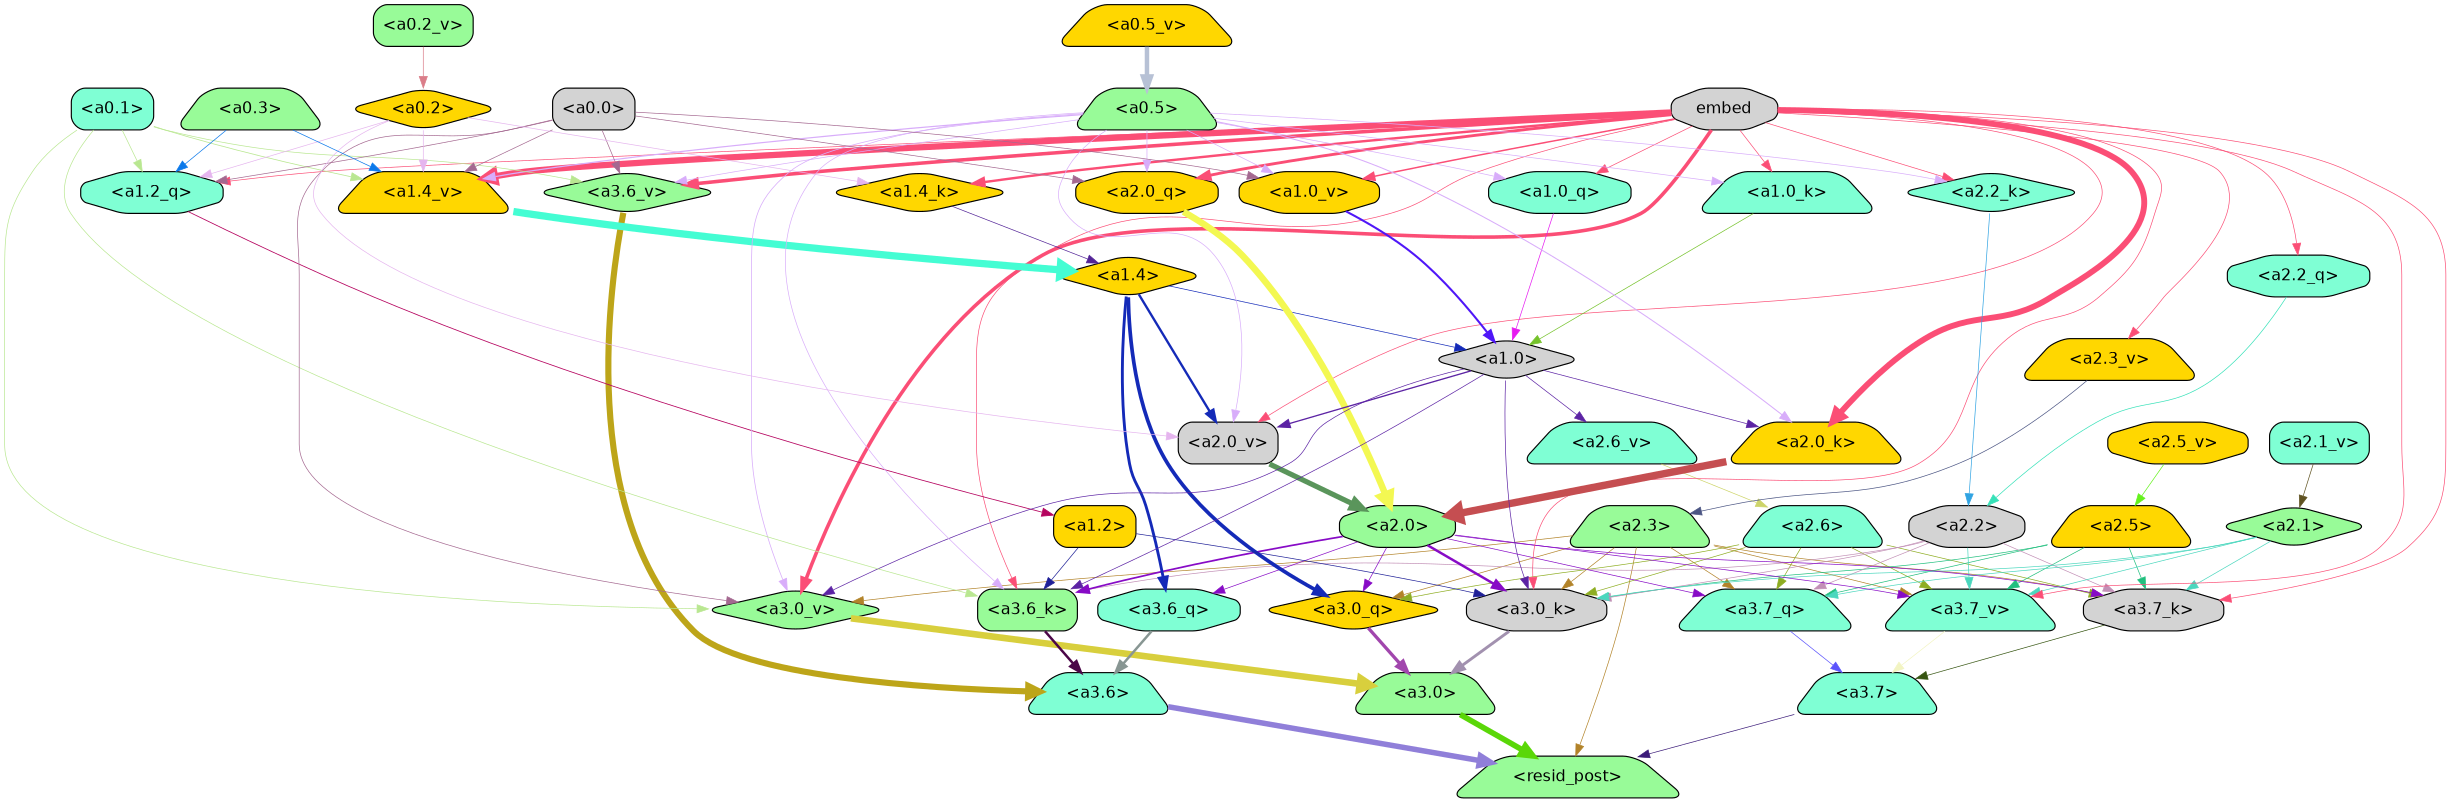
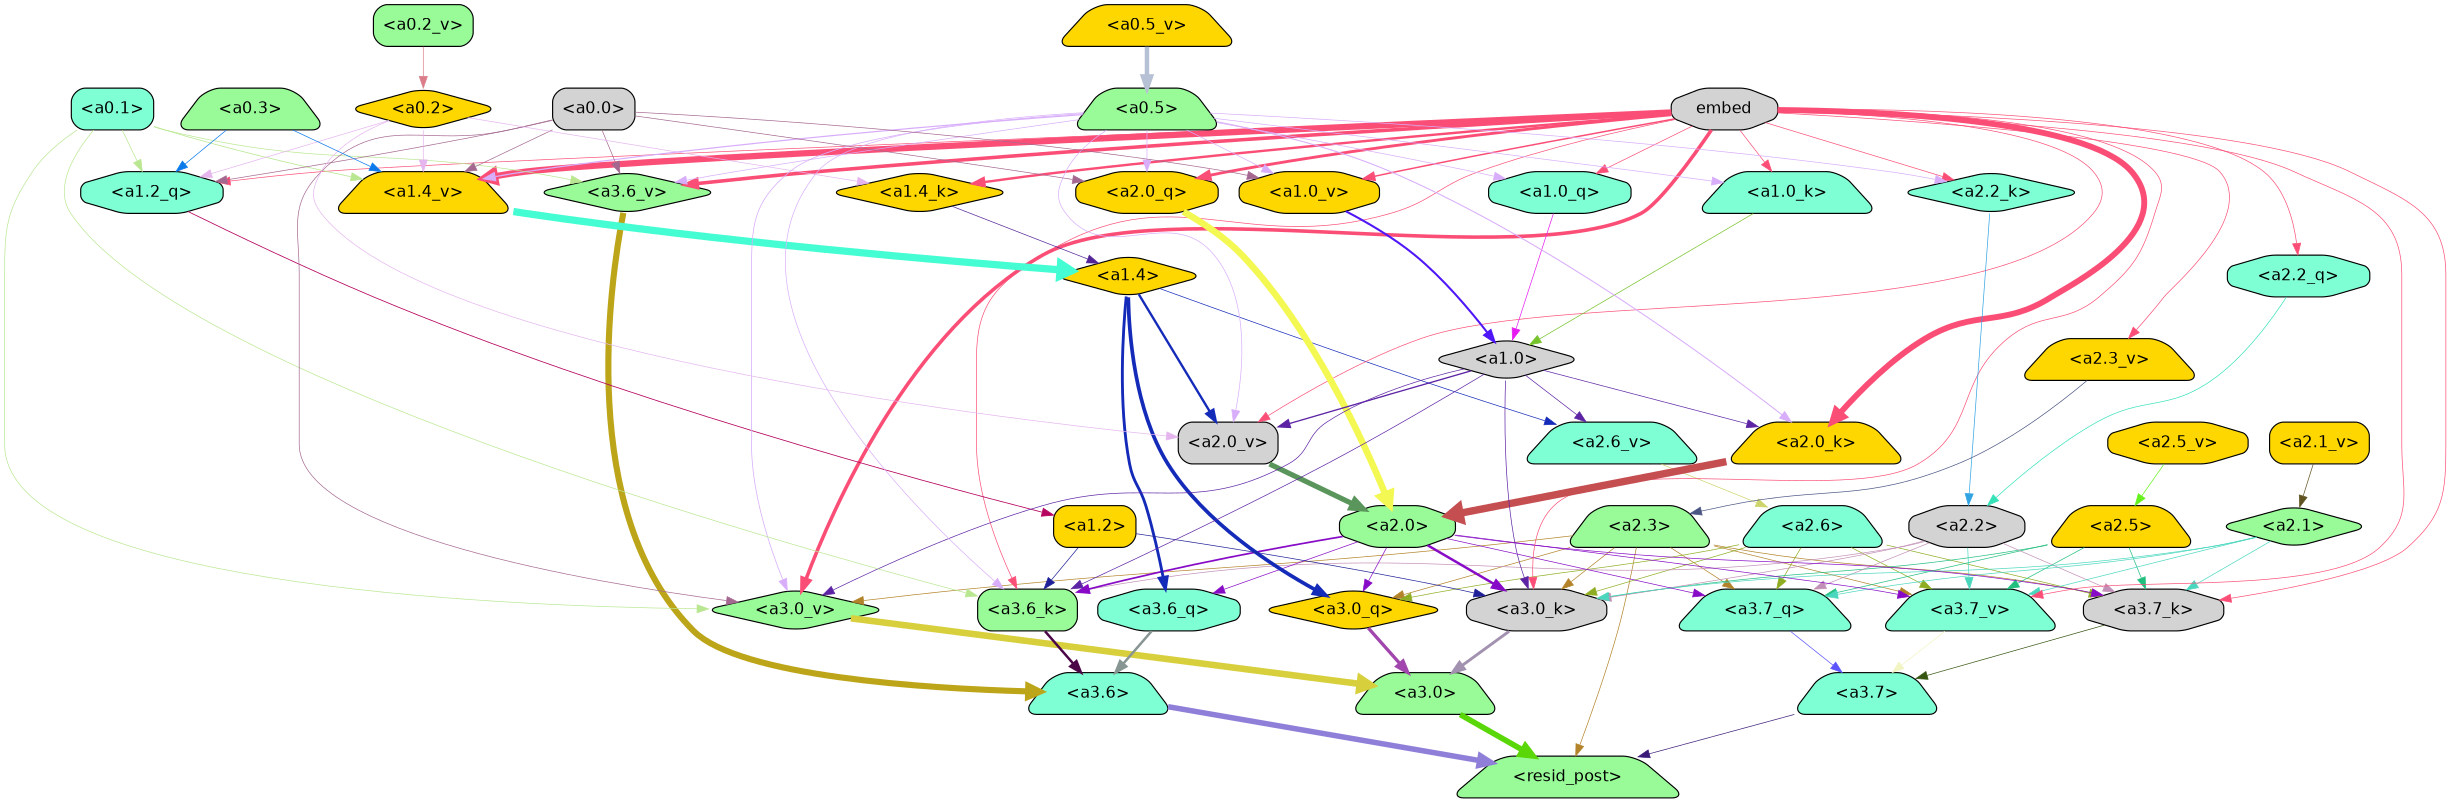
(1312, 317) -> (1352, 357)
(2319, 443) -> (2319, 443)
